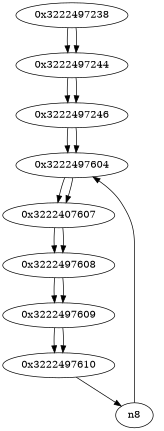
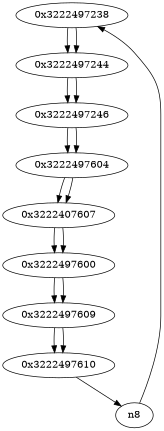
(59, 265) -> (59, 265)
(134, 286) -> (161, 206)
